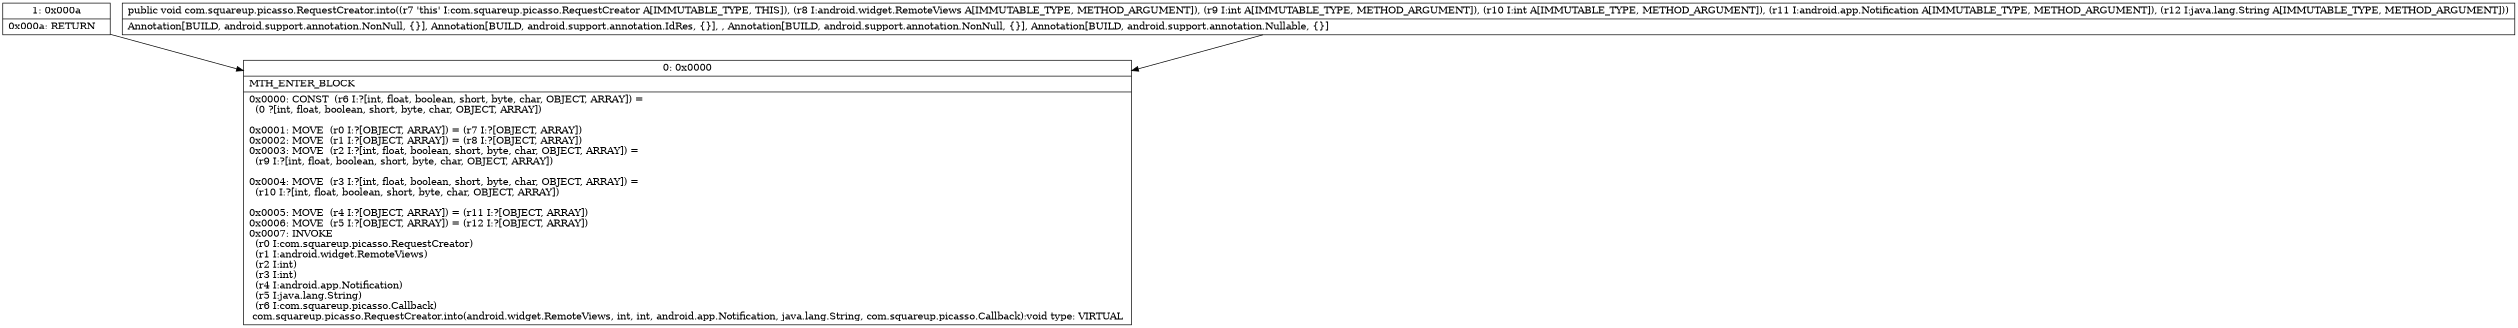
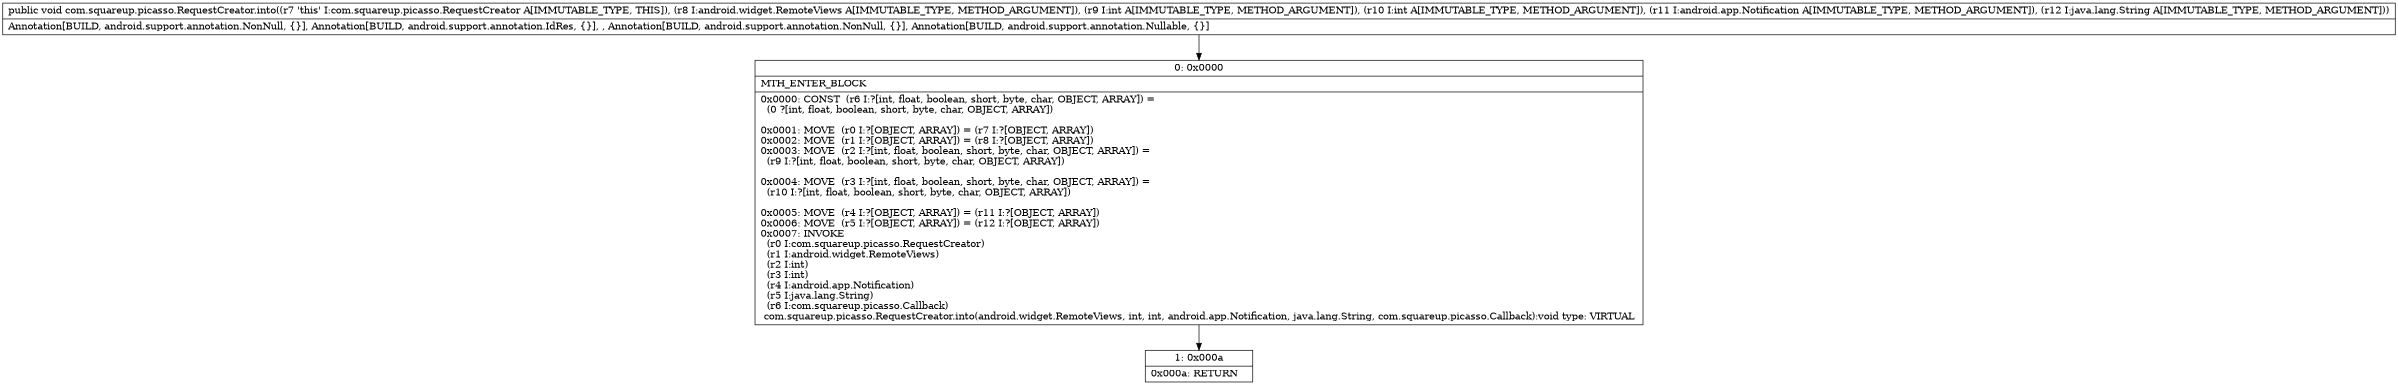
(173, 52) -> (1199, 334)
